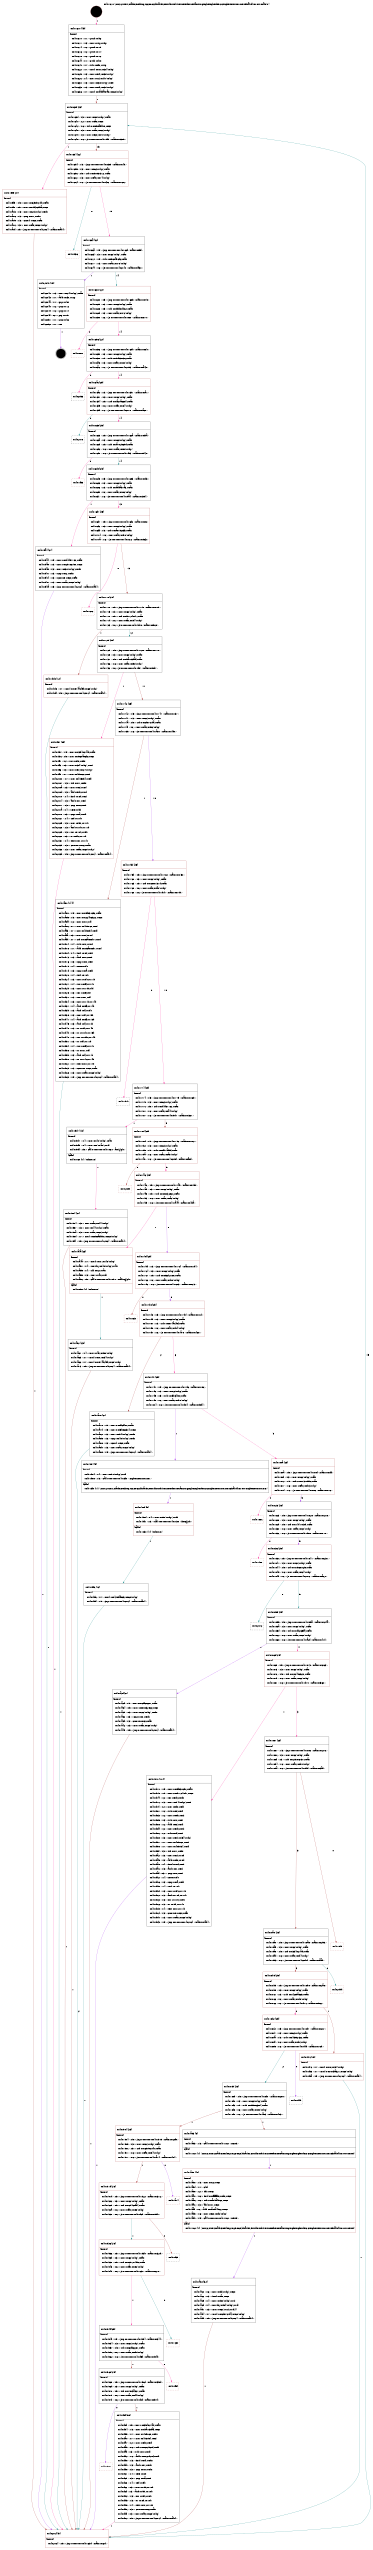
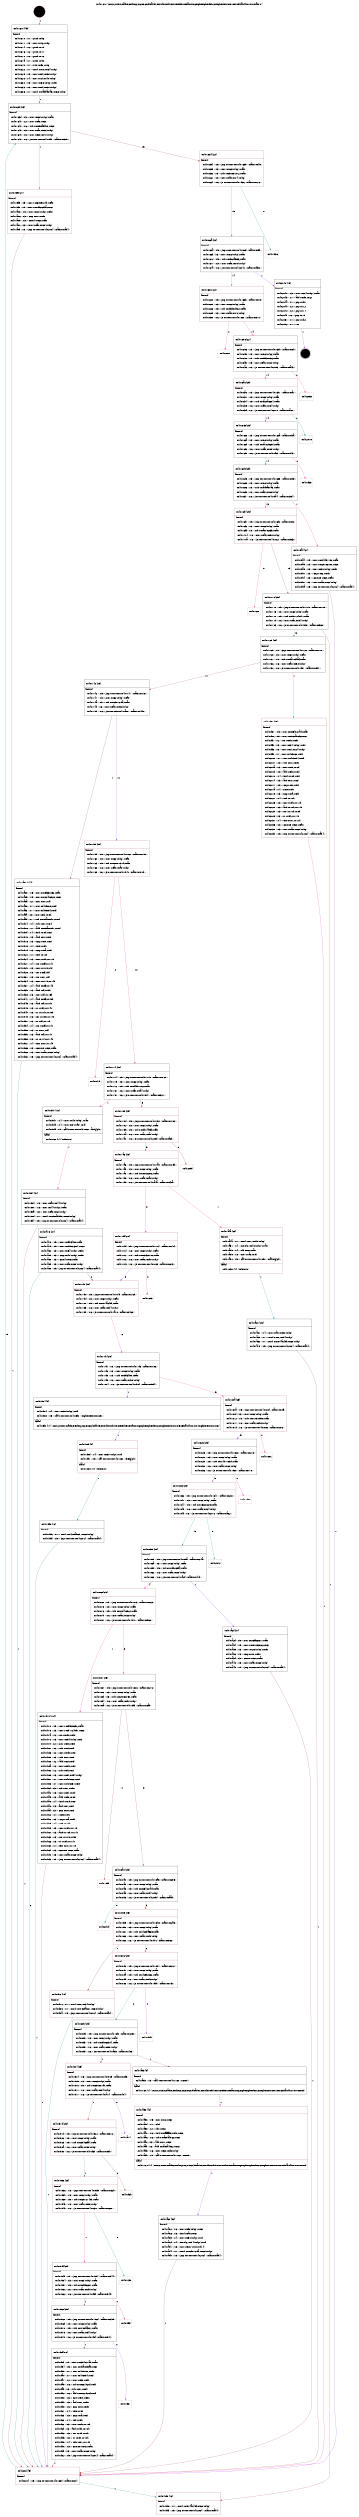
(142, 1372) -> (89, 1276)
(47, 1612) -> (117, 2490)
